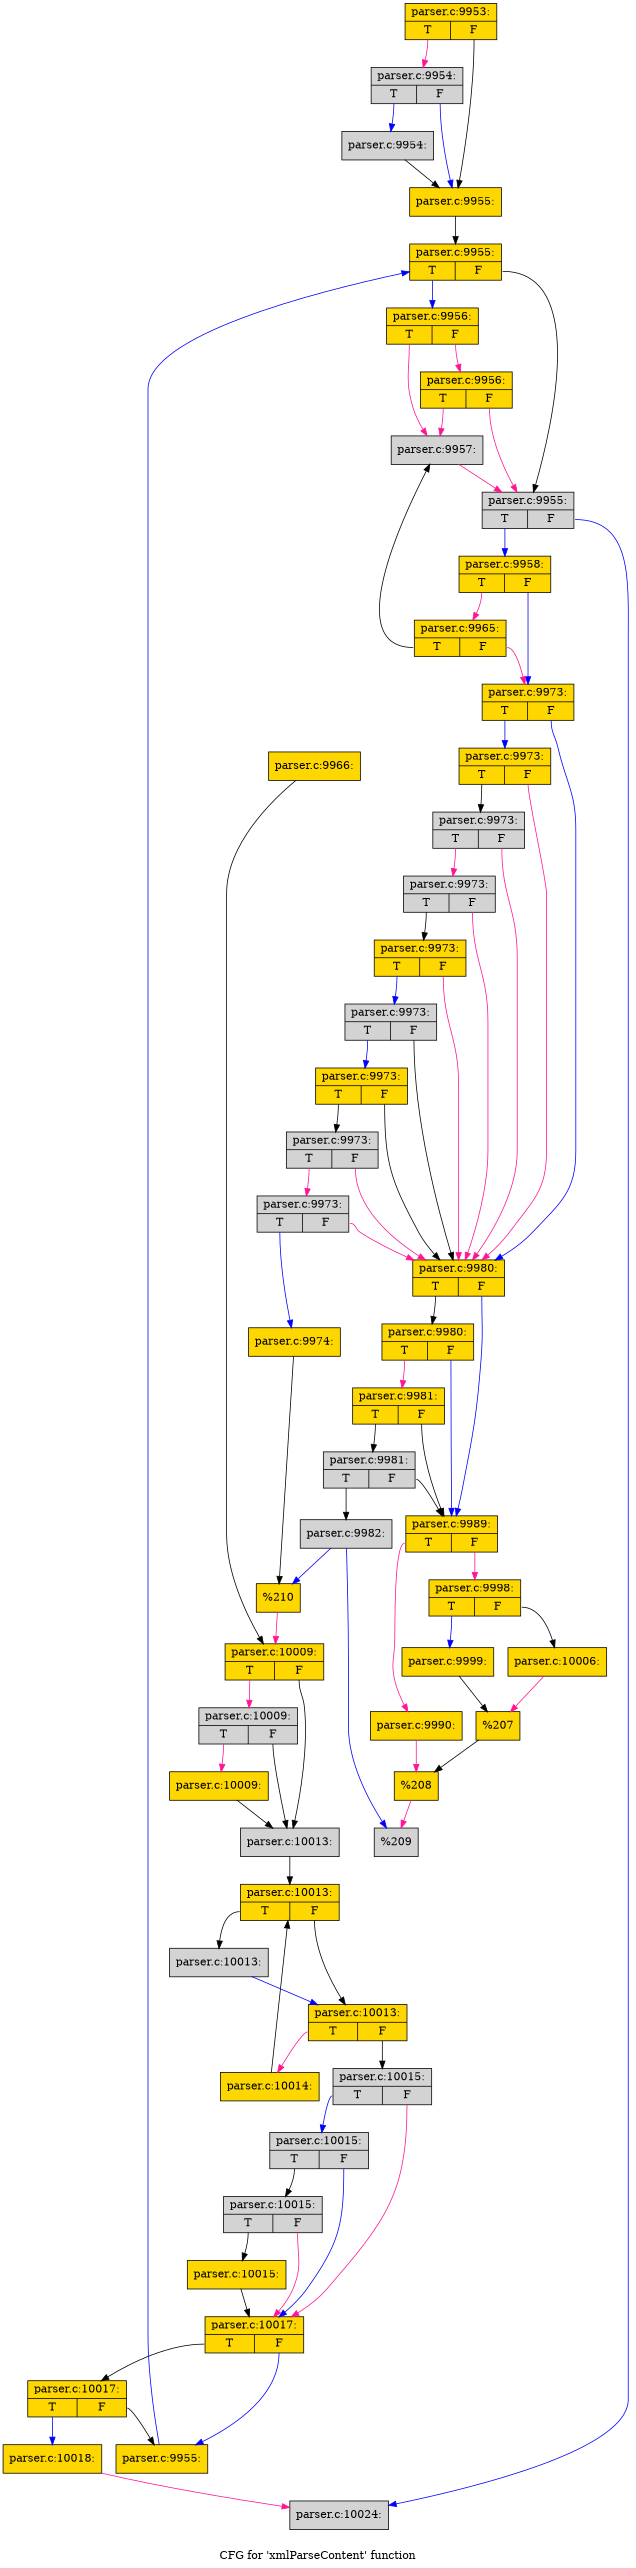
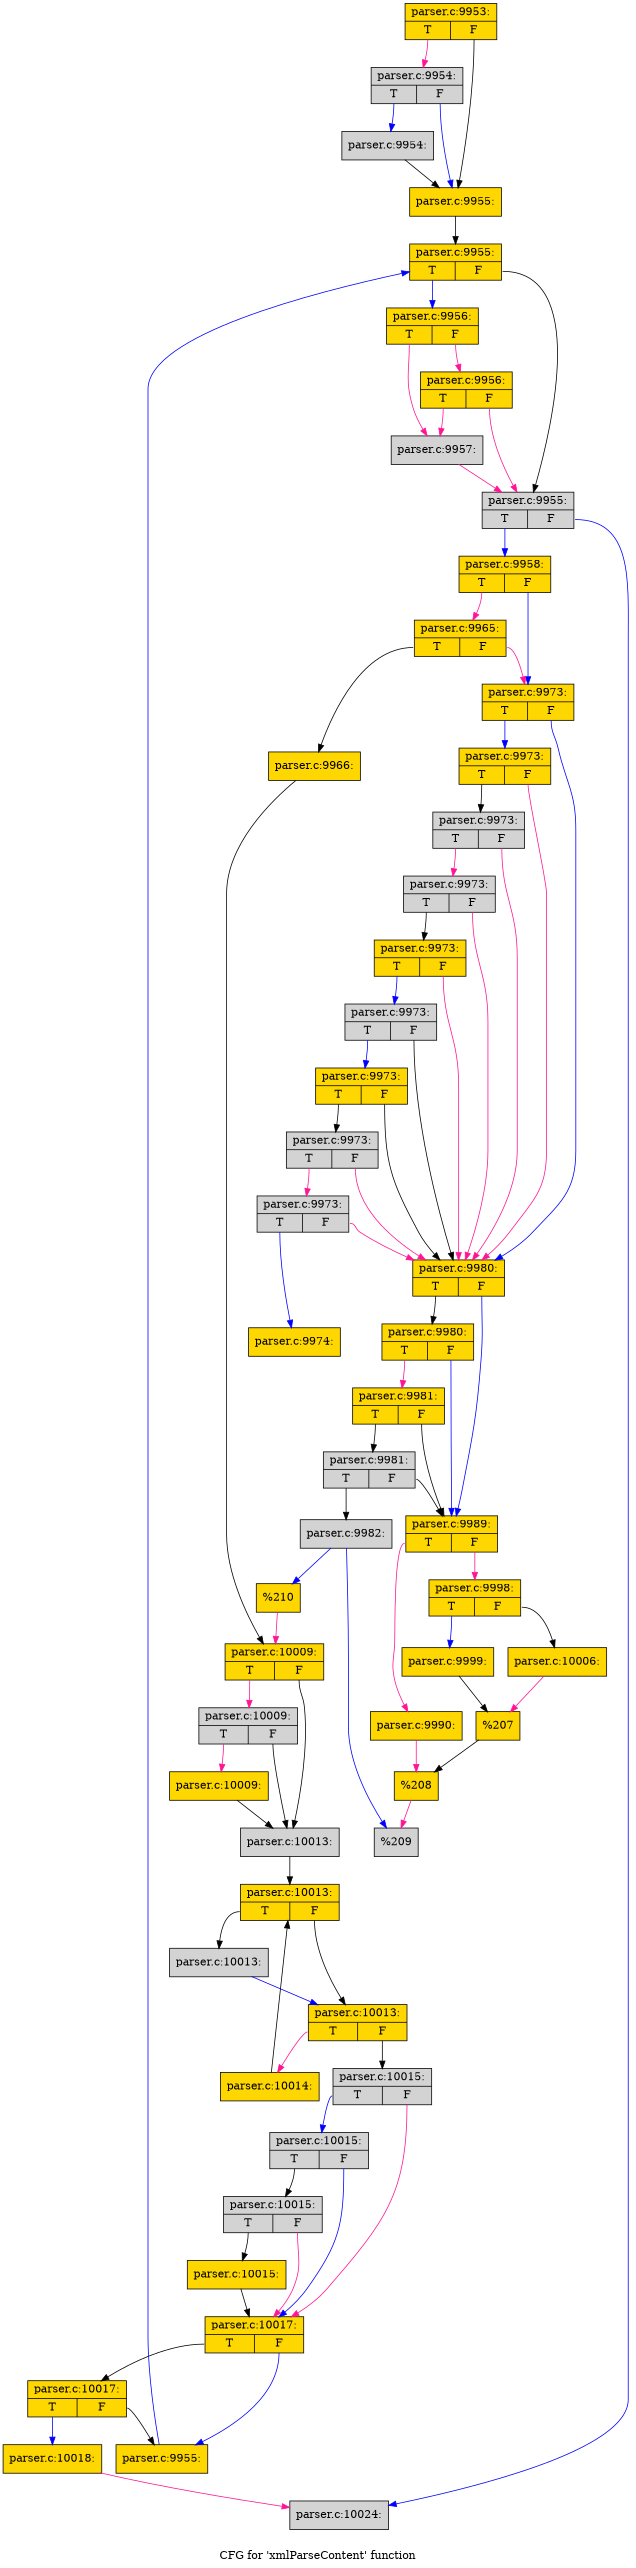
(387, 566) -> (354, 682)
(287, 1466) -> none
